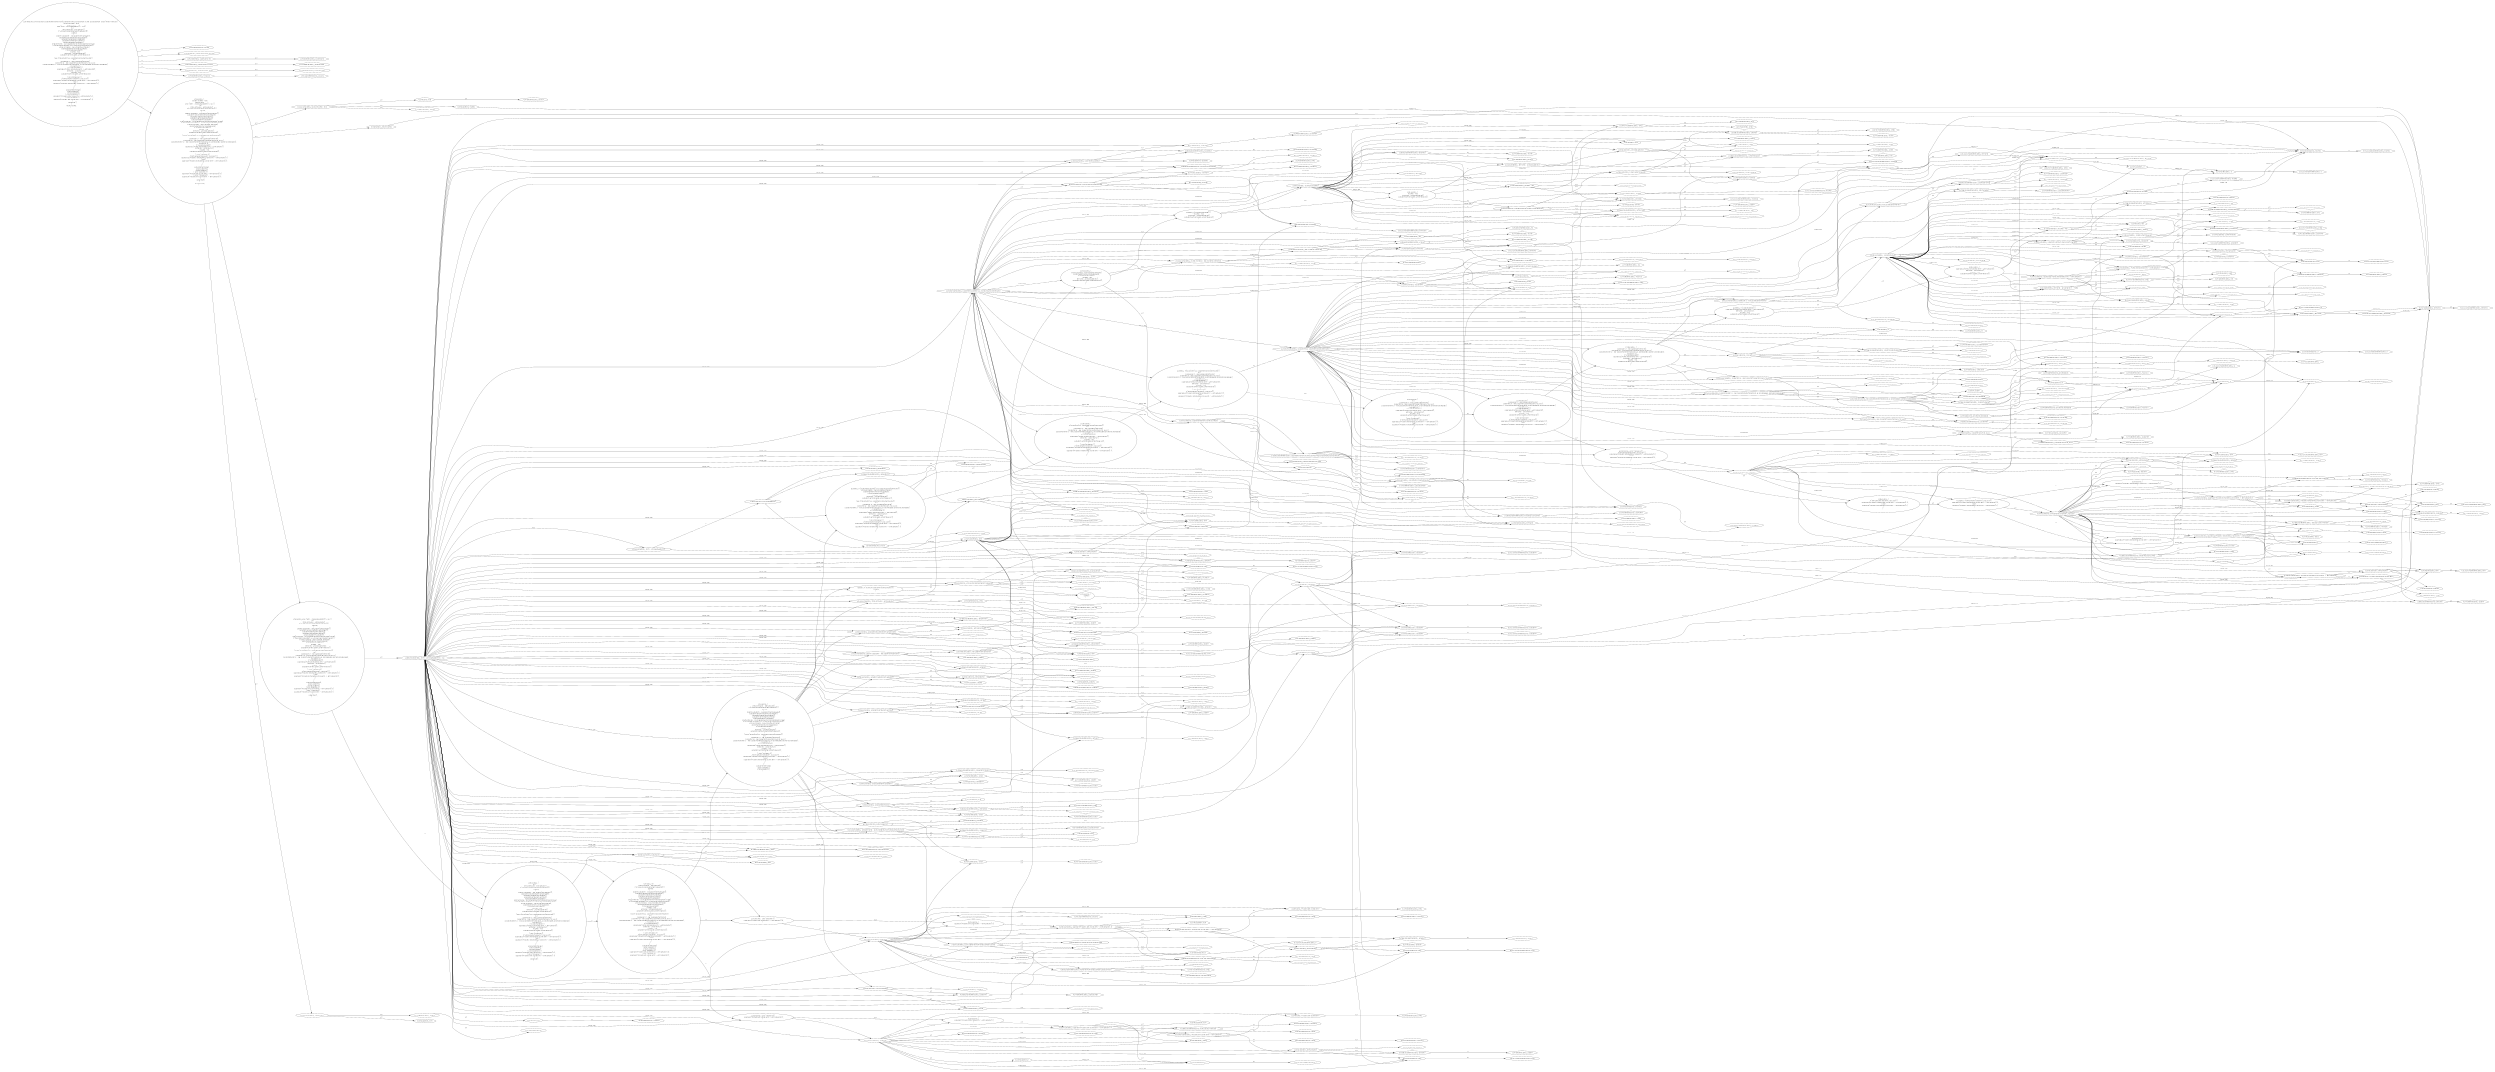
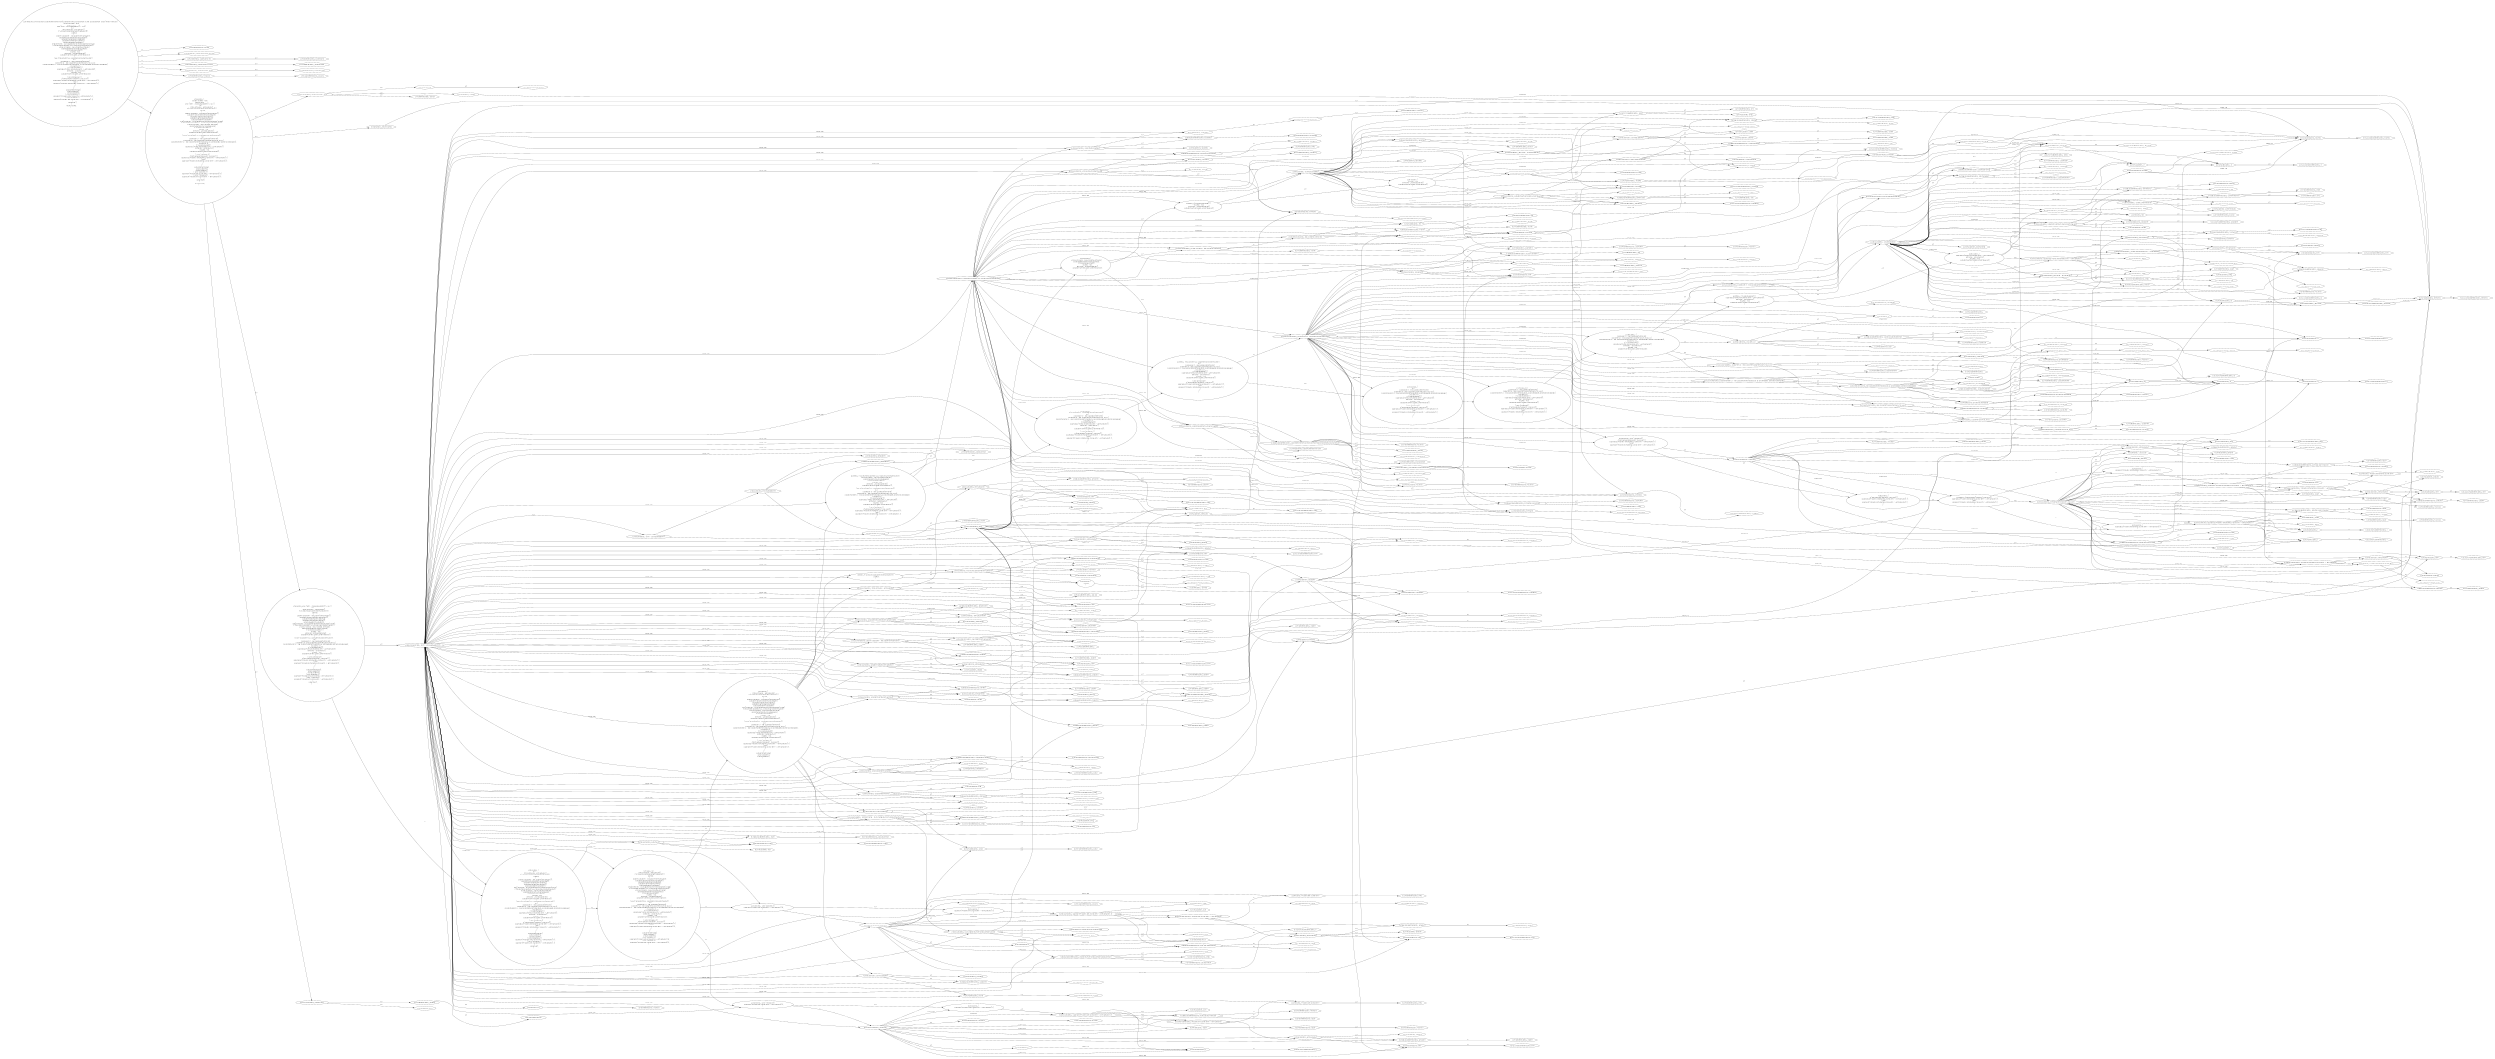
(1984, 200) -> (1995, 188)
